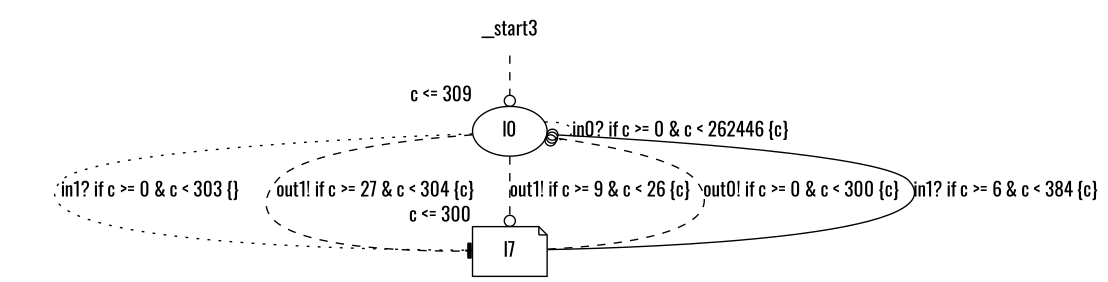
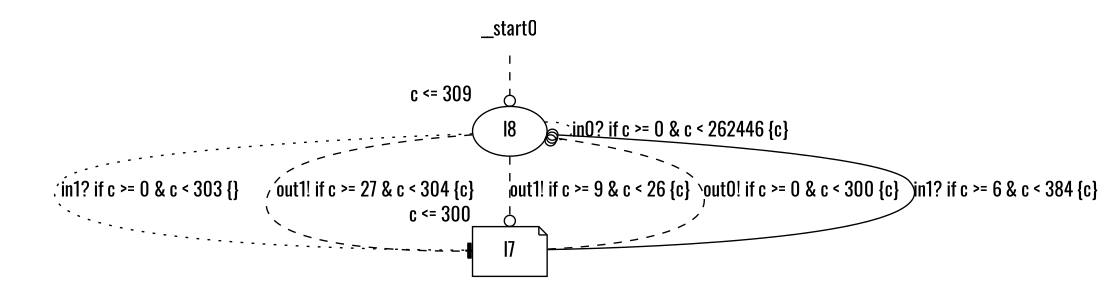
(510, 30) -> (510, 30)
(510, 131) -> (510, 131)
